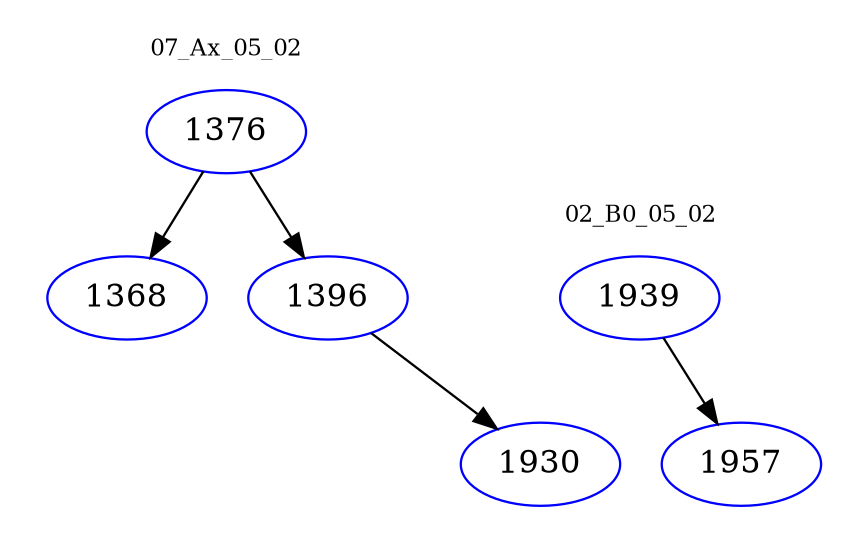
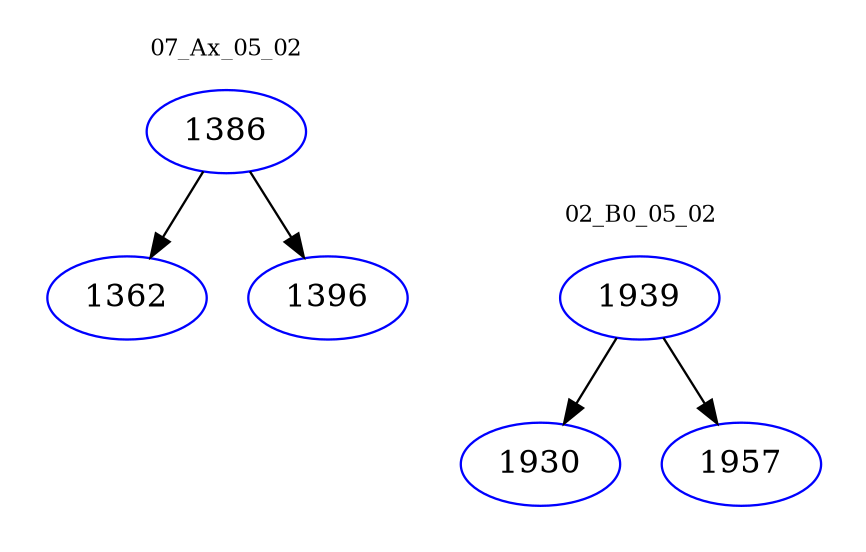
(226, 132) -> (226, 132)
(127, 298) -> (127, 298)
(424, 374) -> (597, 371)
